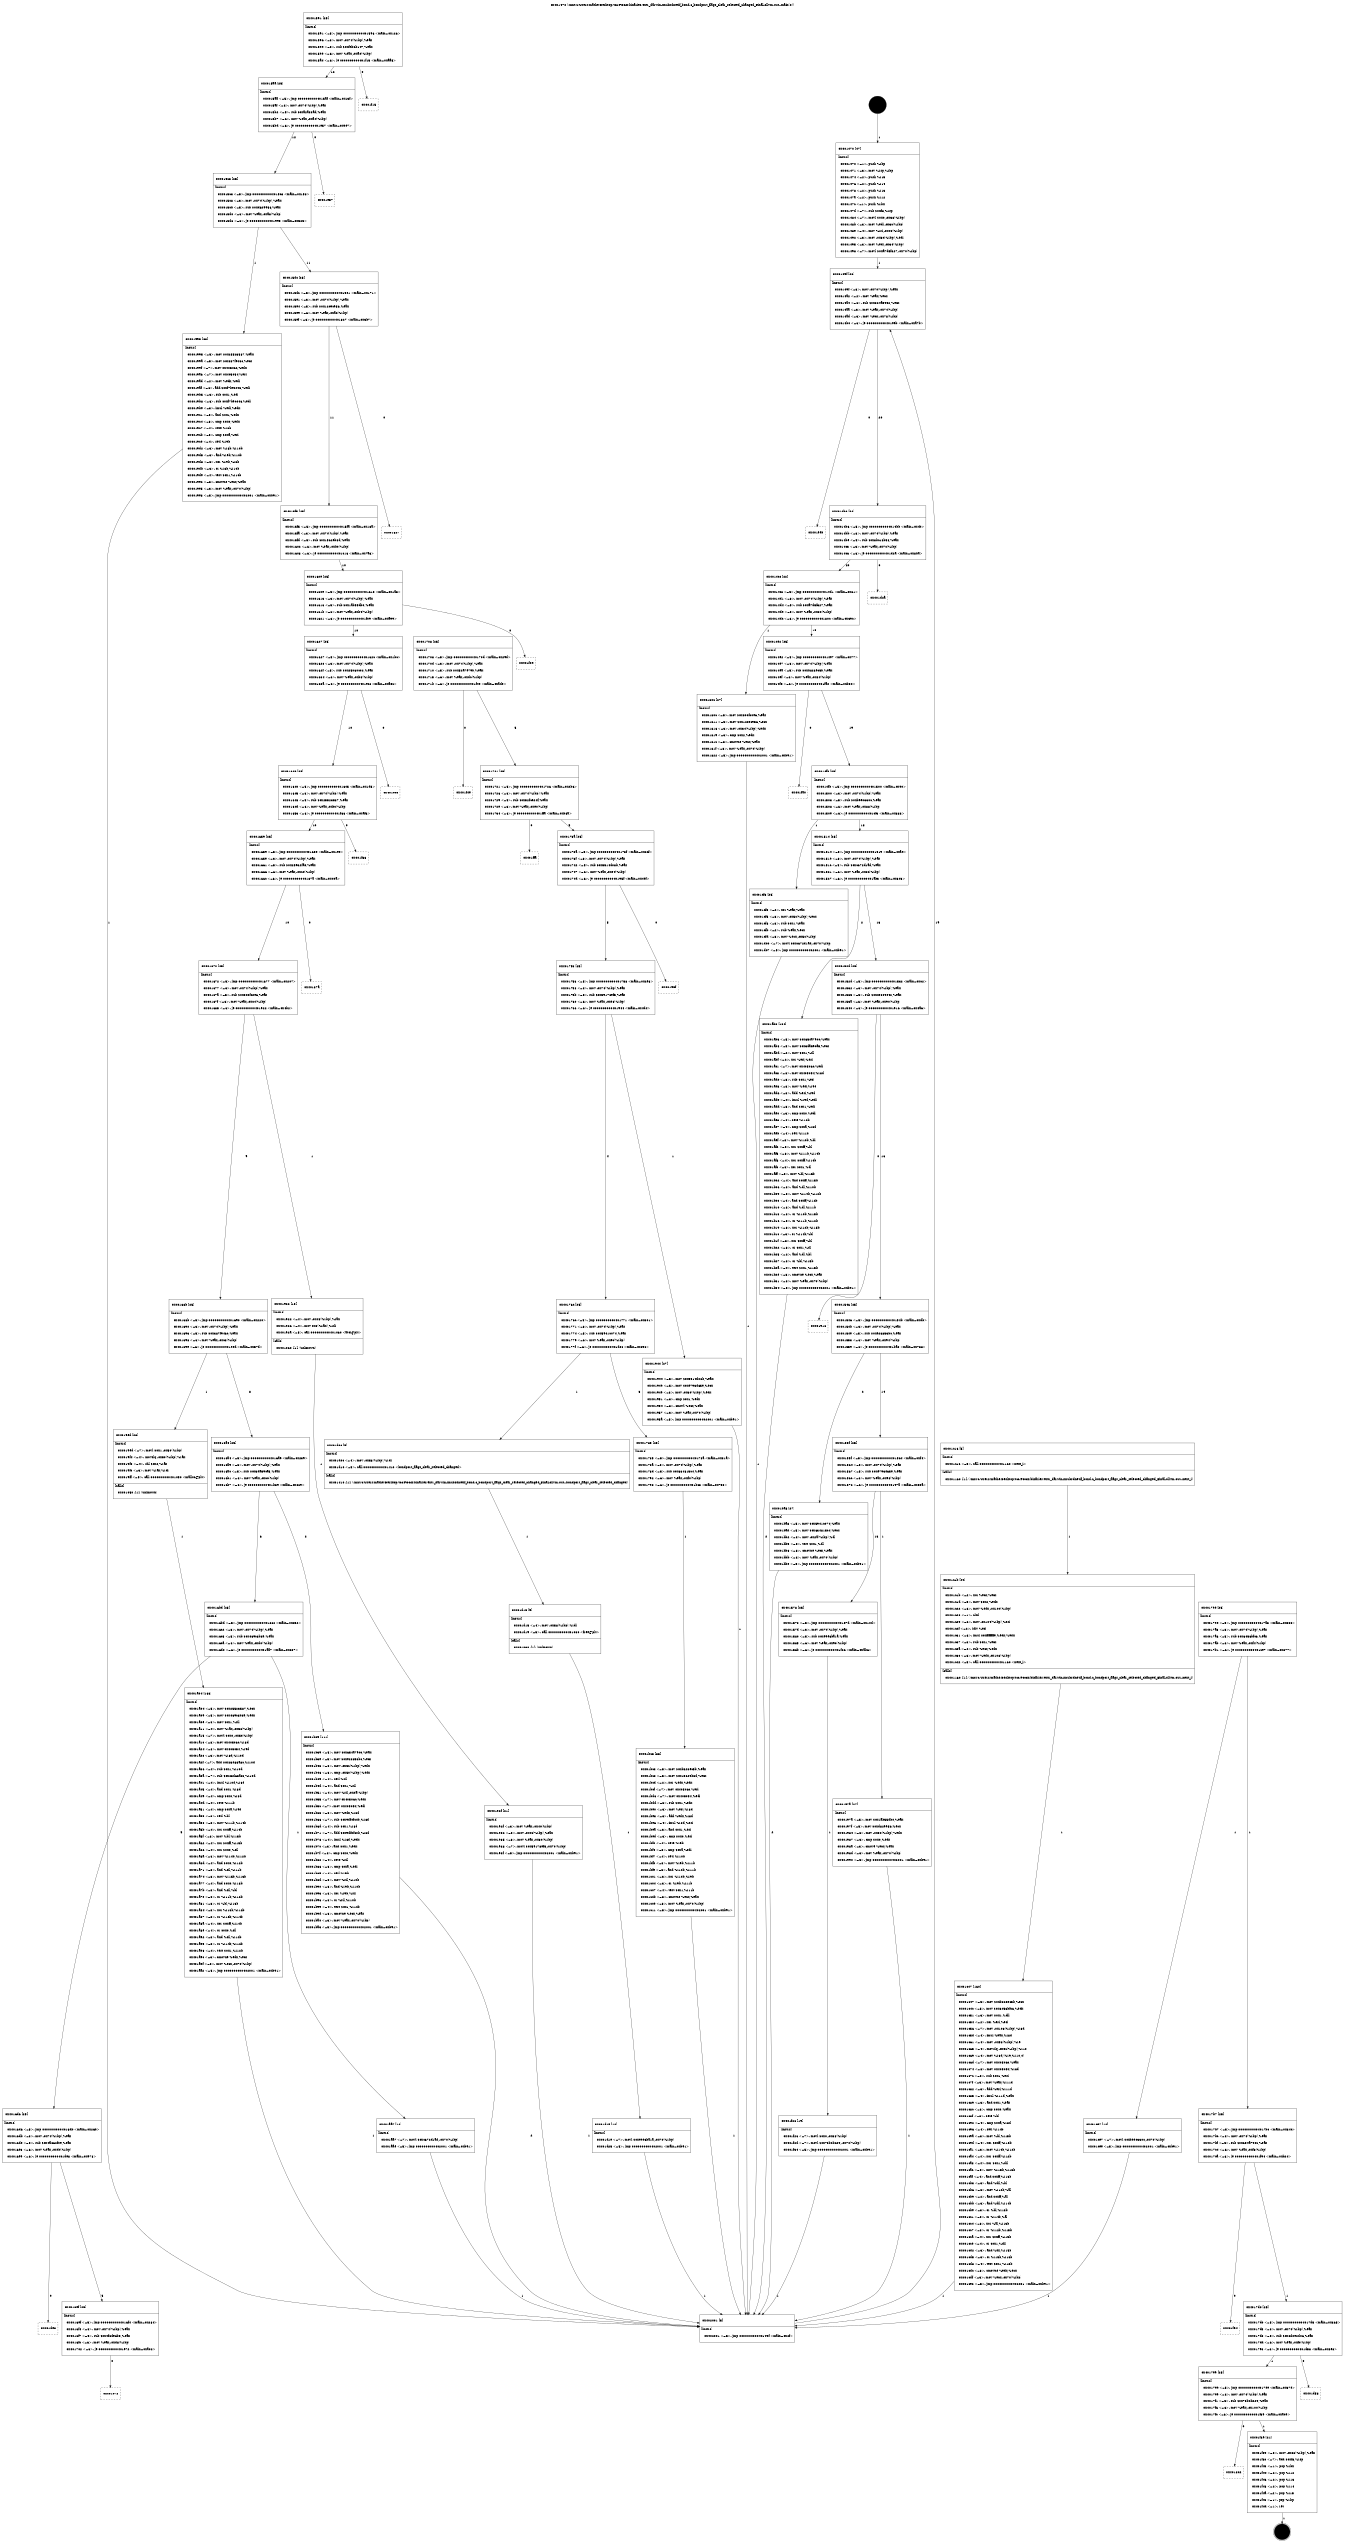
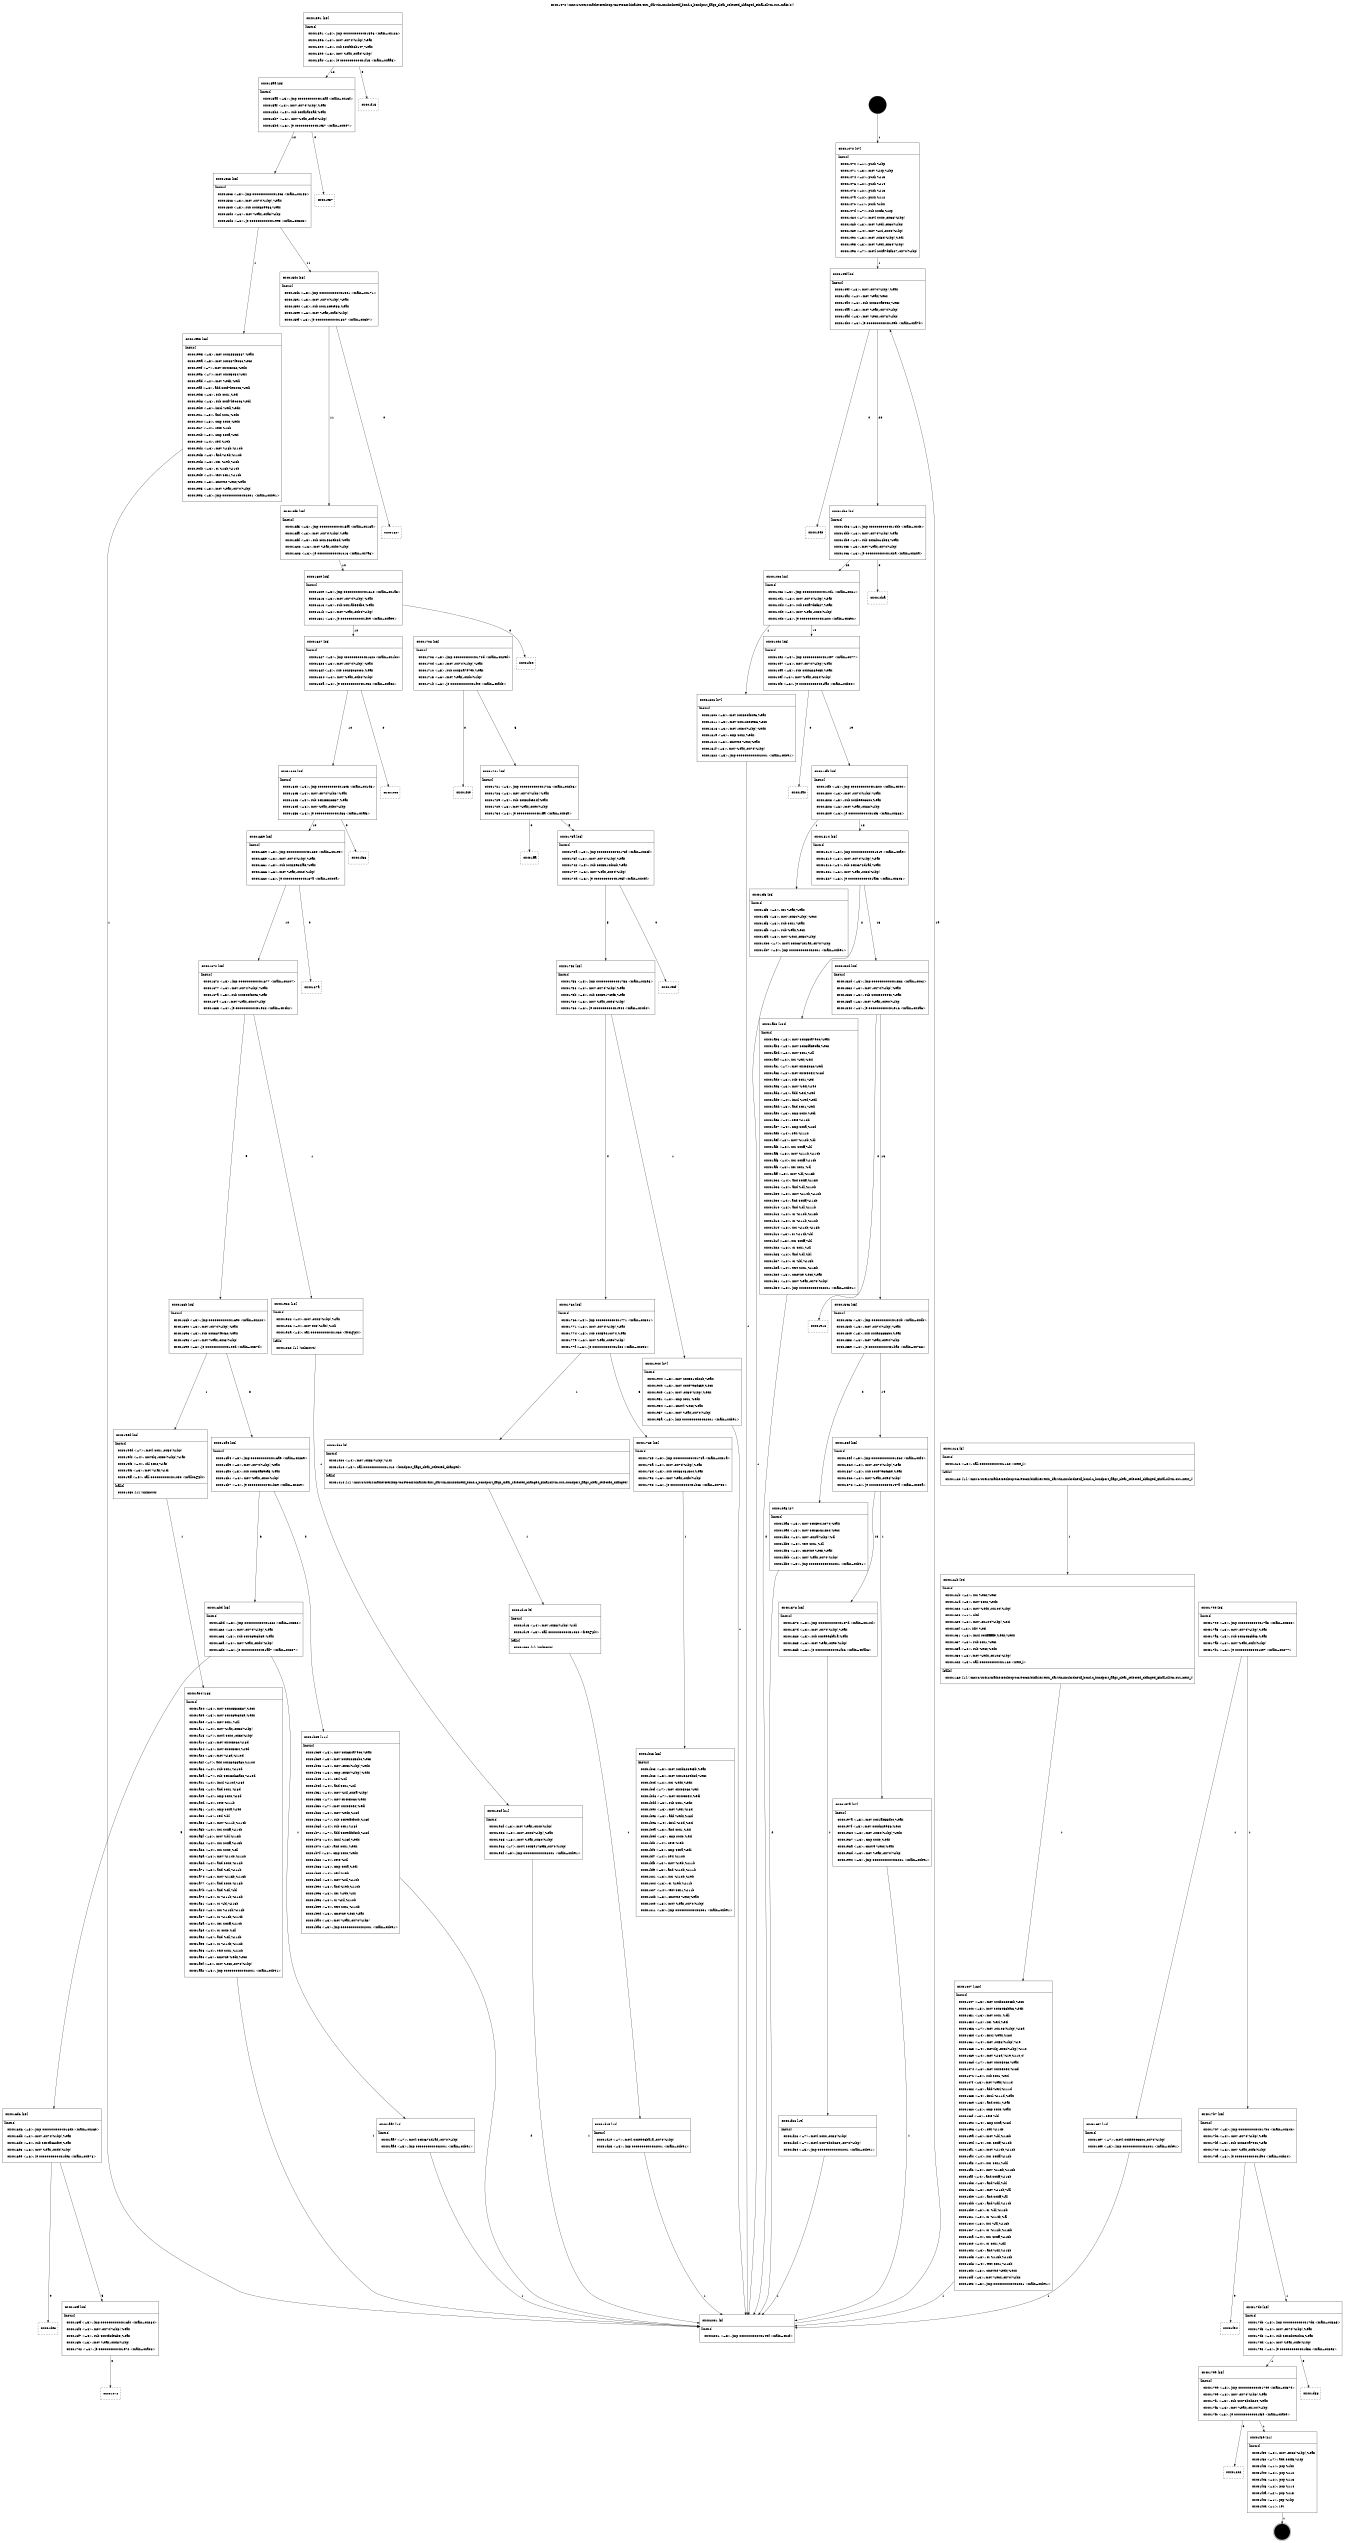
(708, 2116) -> none
